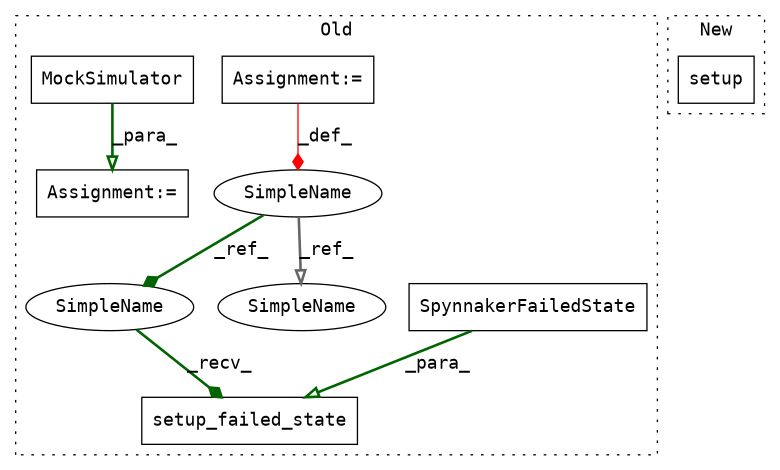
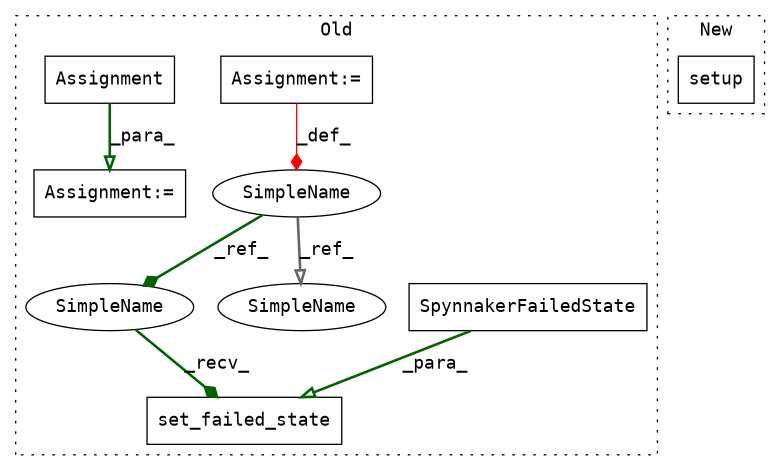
(112, 80) -> (110, 80)
(250, 421) -> (244, 421)
